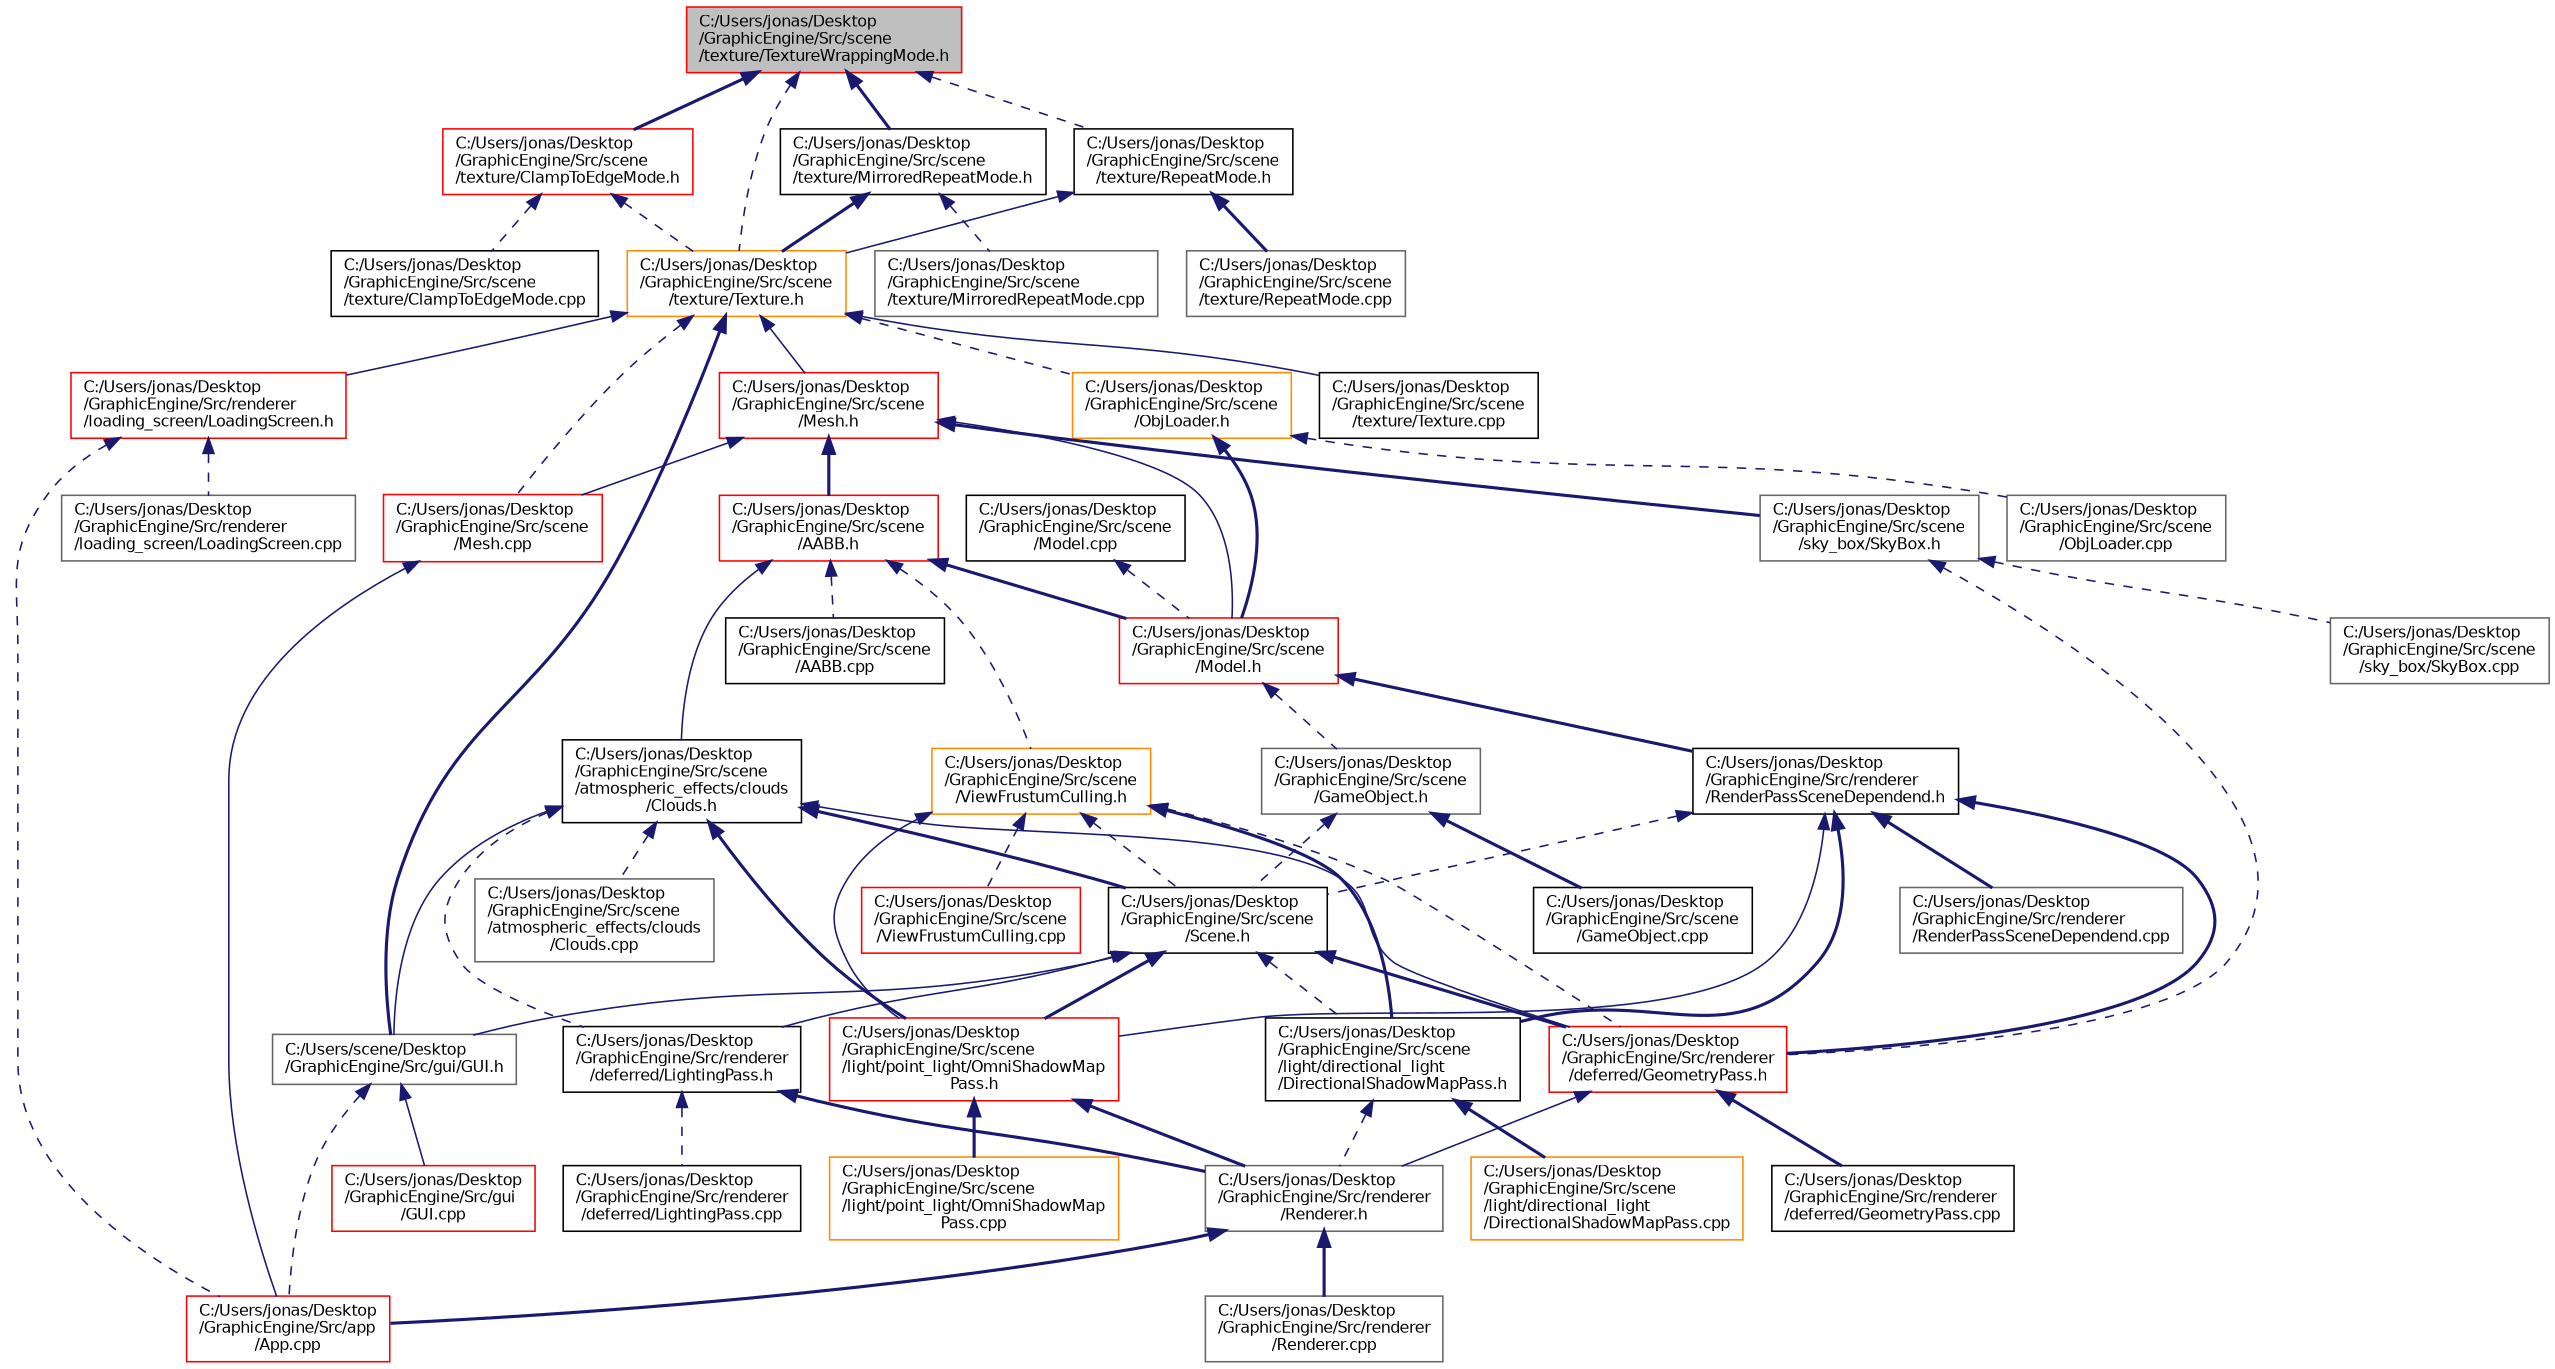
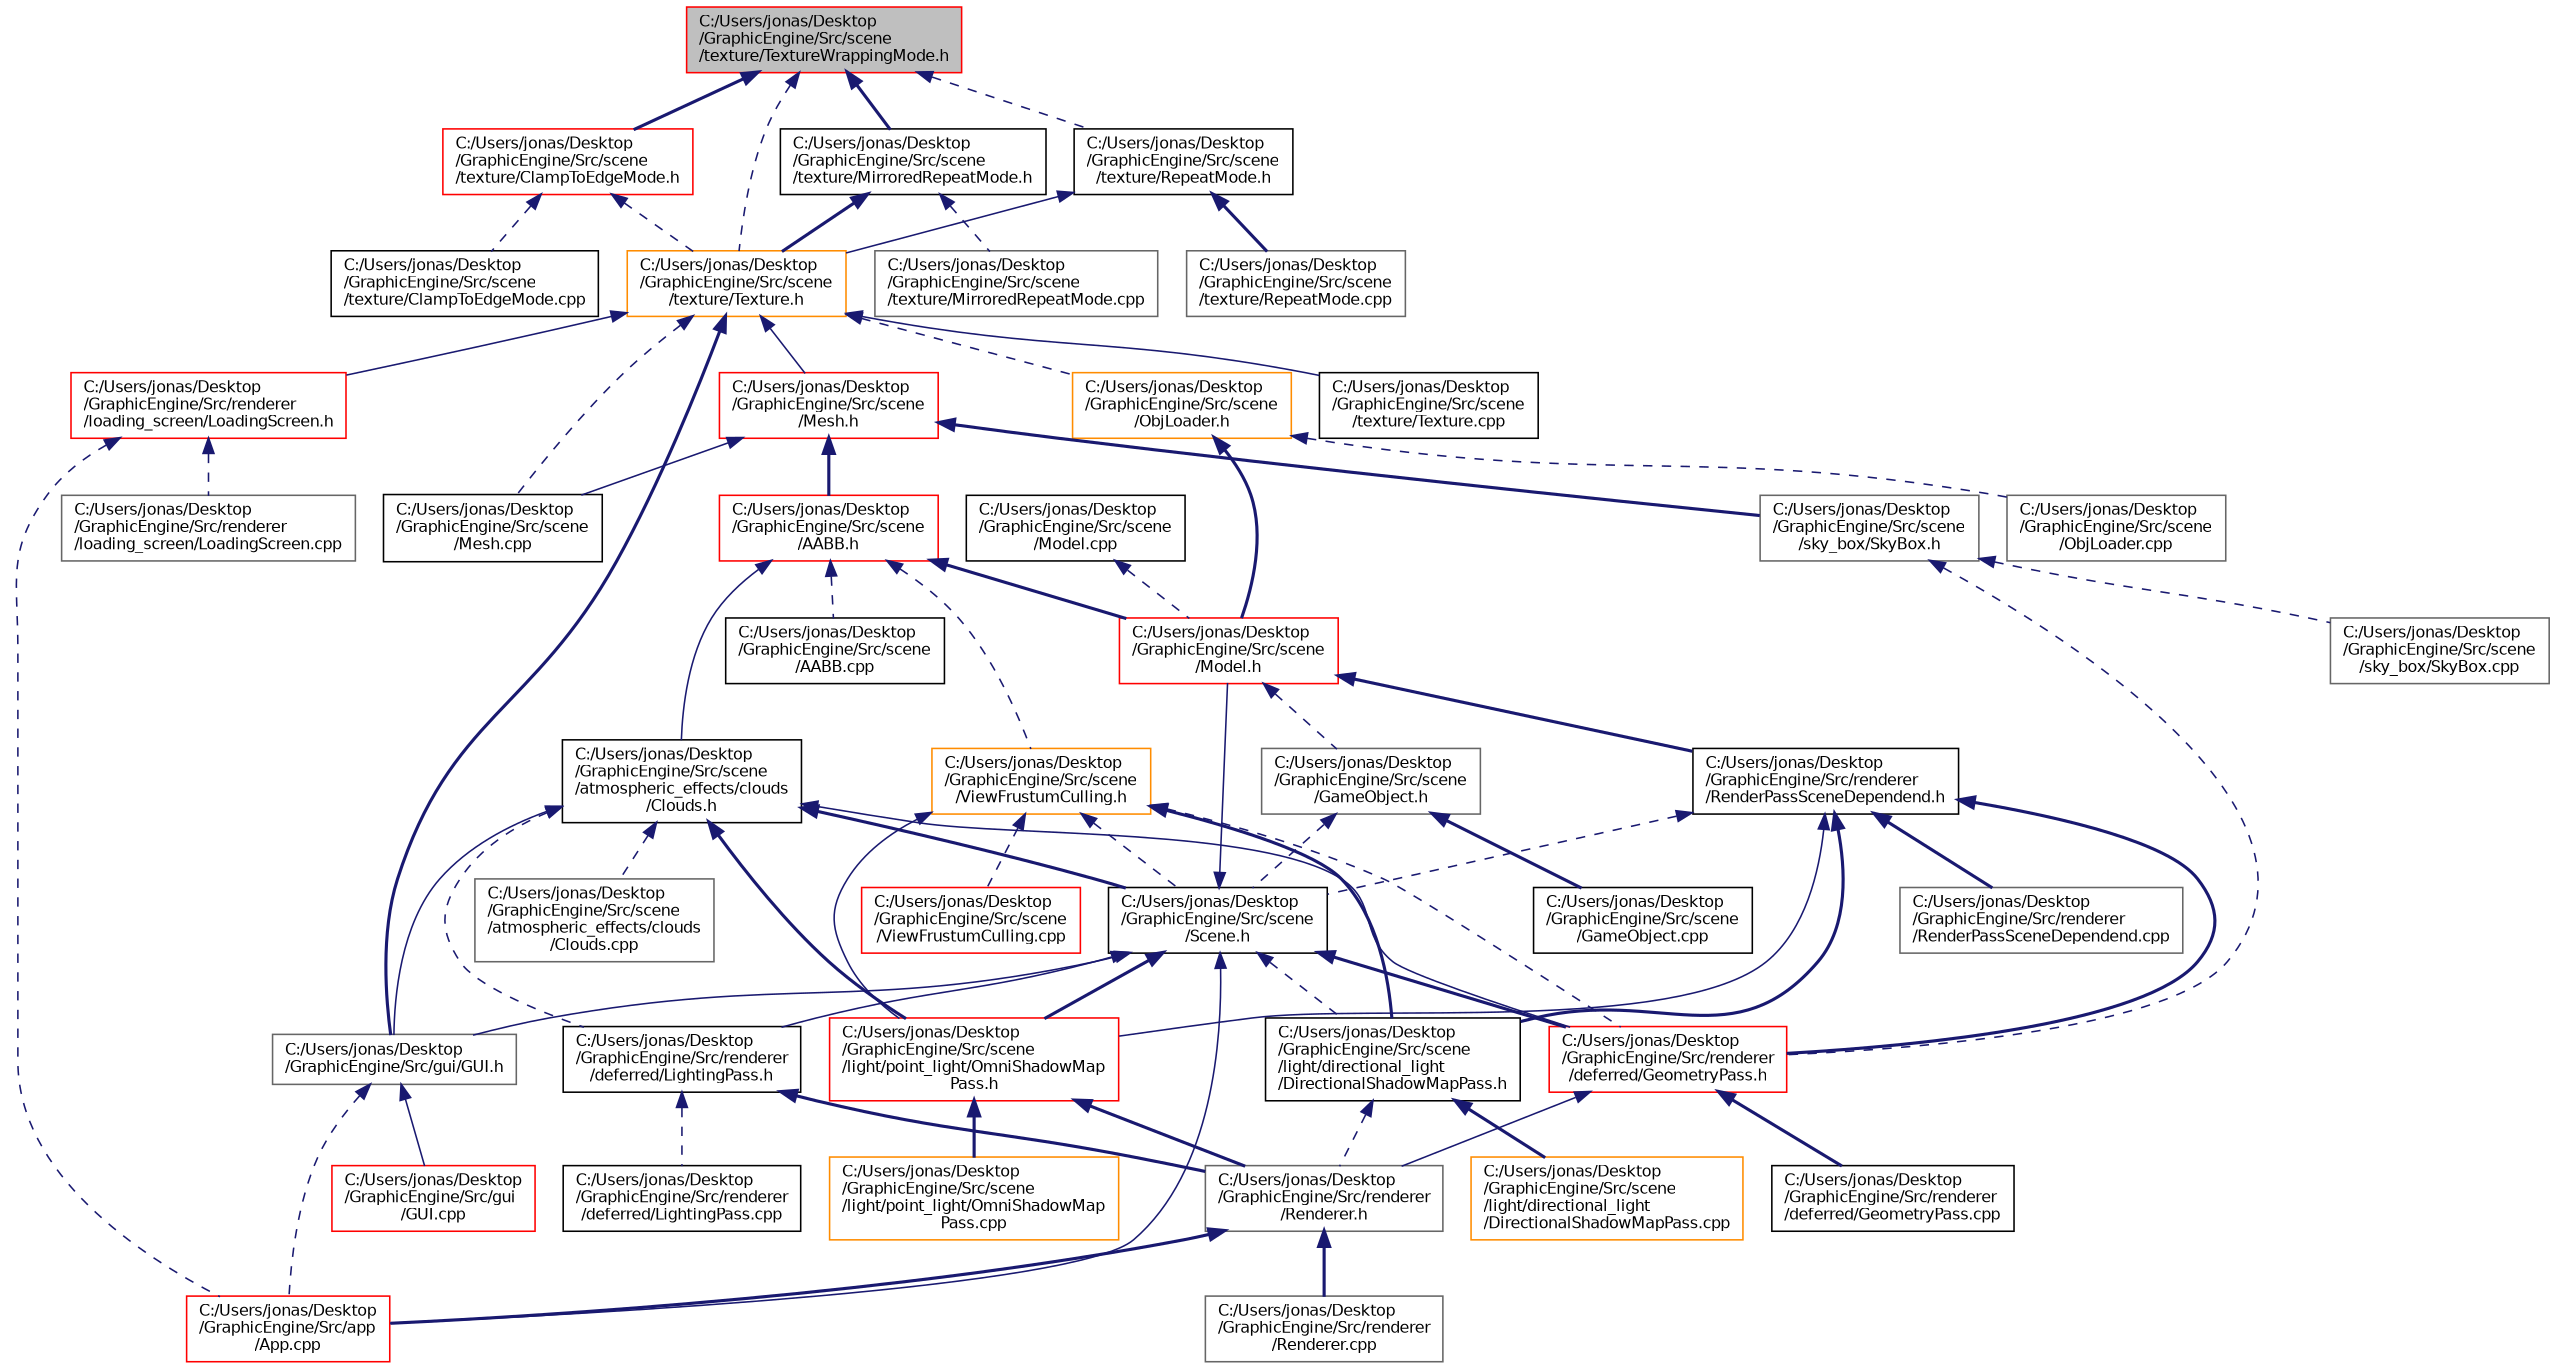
(1144, 464) -> (1224, 778)
(493, 528) -> (493, 528)
(229, 897) -> (1138, 1235)
(394, 1059) -> (394, 1059)
